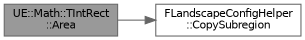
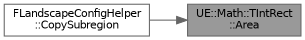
(131, 20) -> (163, 20)
